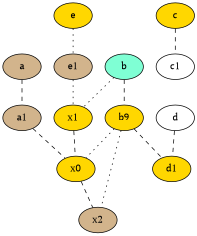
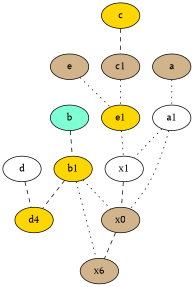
(73, 16) -> (70, 67)
(73, 67) -> (121, 118)
(175, 67) -> (121, 67)
(22, 92) -> (172, 92)
(99, 92) -> (148, 143)
none -> (121, 92)
(22, 118) -> (172, 118)
(73, 118) -> (124, 169)
(124, 118) -> (73, 169)
(49, 143) -> (154, 172)
(76, 169) -> (121, 220)
(172, 169) -> (34, 220)
(98, 220) -> (99, 271)
